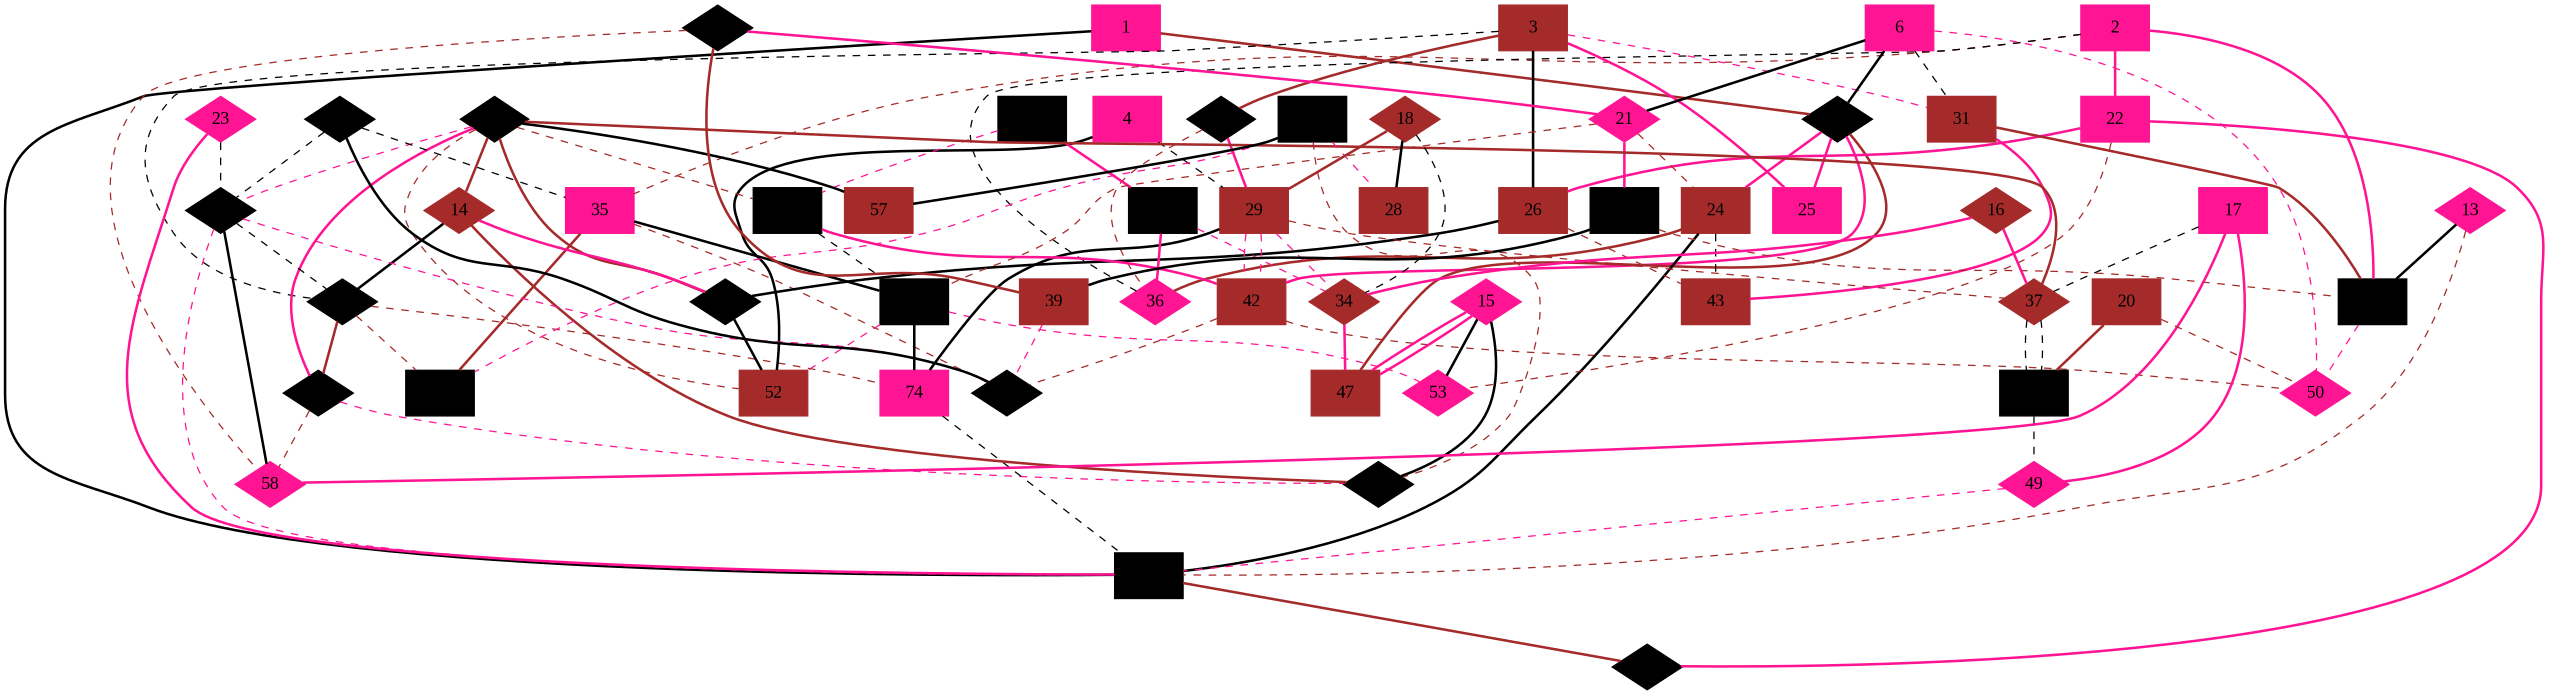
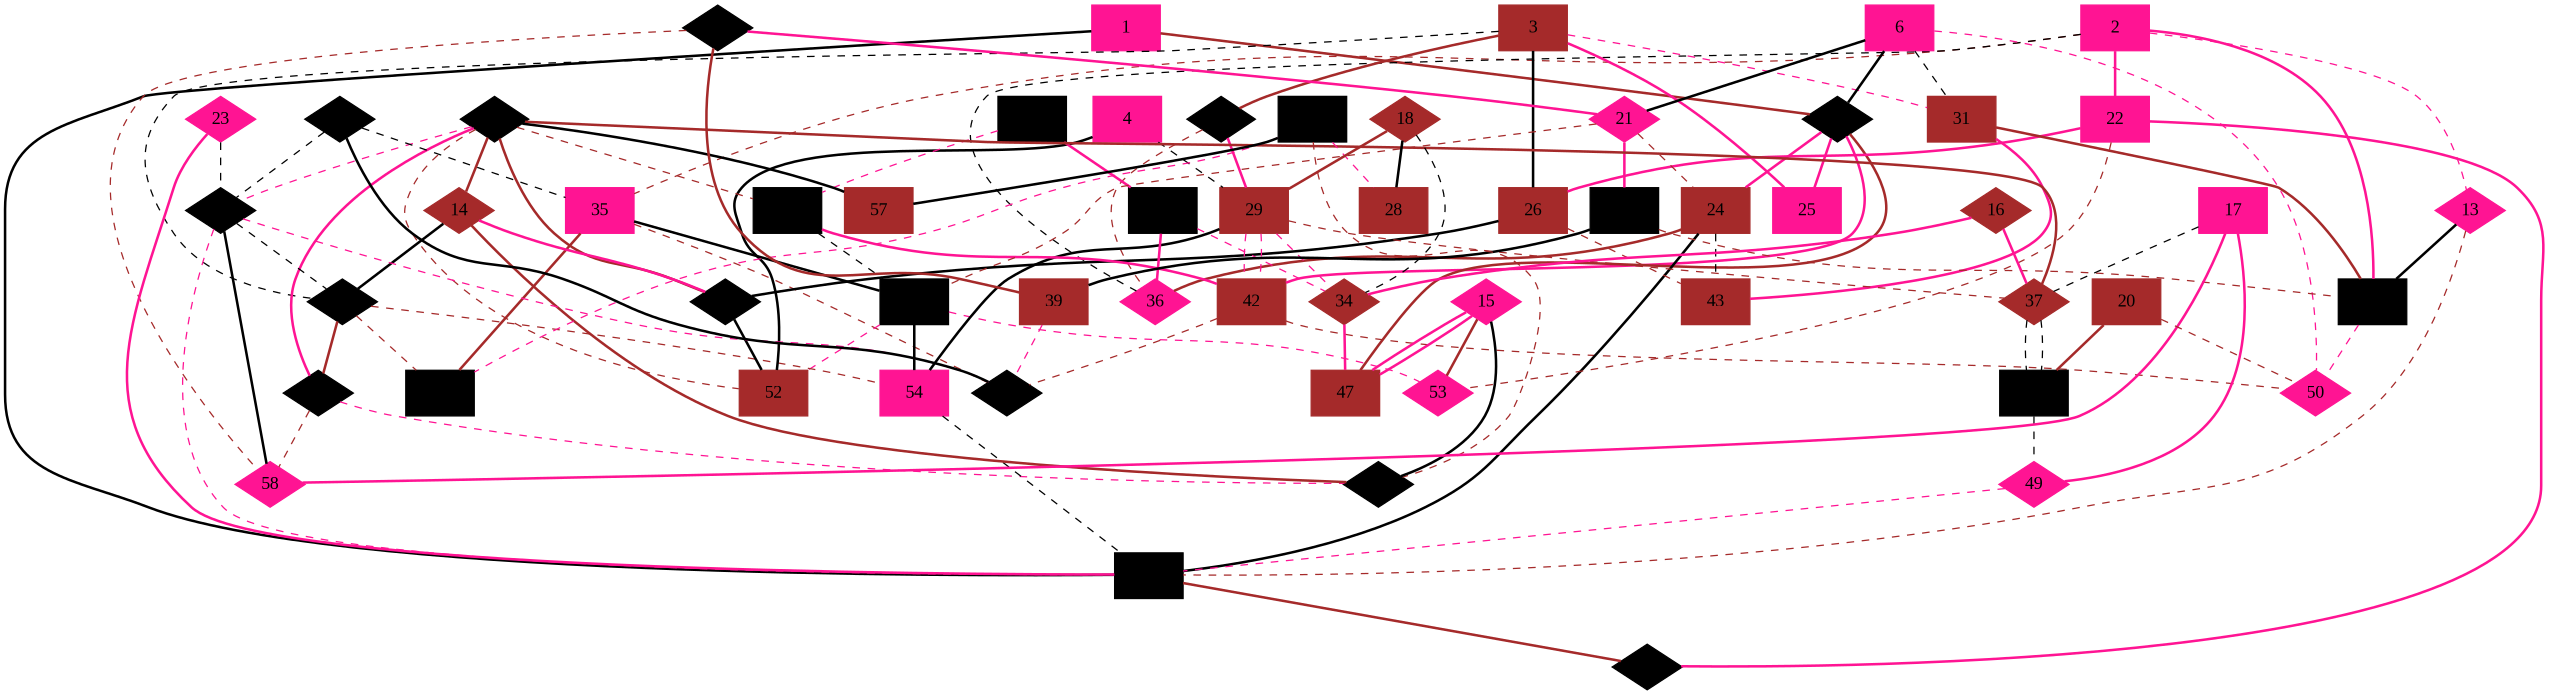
none -> (2339, 66)
(1467, 339) -> (1467, 339)
(914, 393) -> (914, 393)
